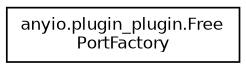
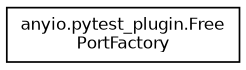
(123, 35) -> (123, 35)
